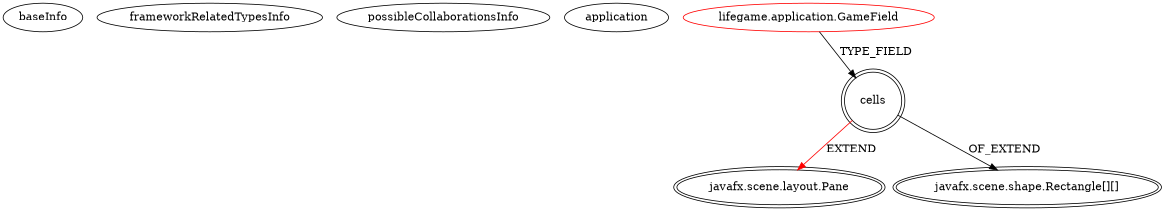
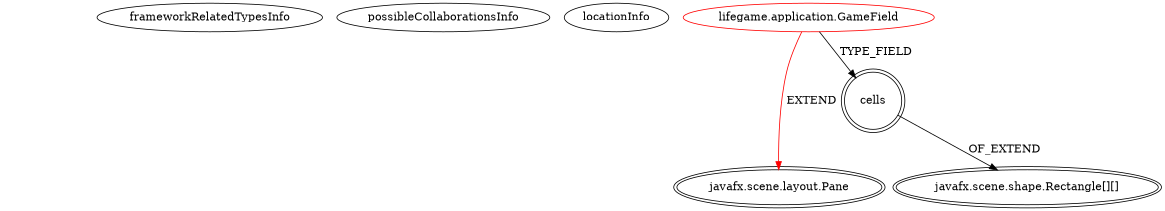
(43, 17) -> none
(617, 17) -> (617, 17)
(828, 142) -> (782, 95)
